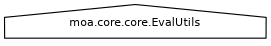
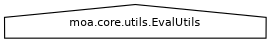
(135, 23) -> (135, 23)
